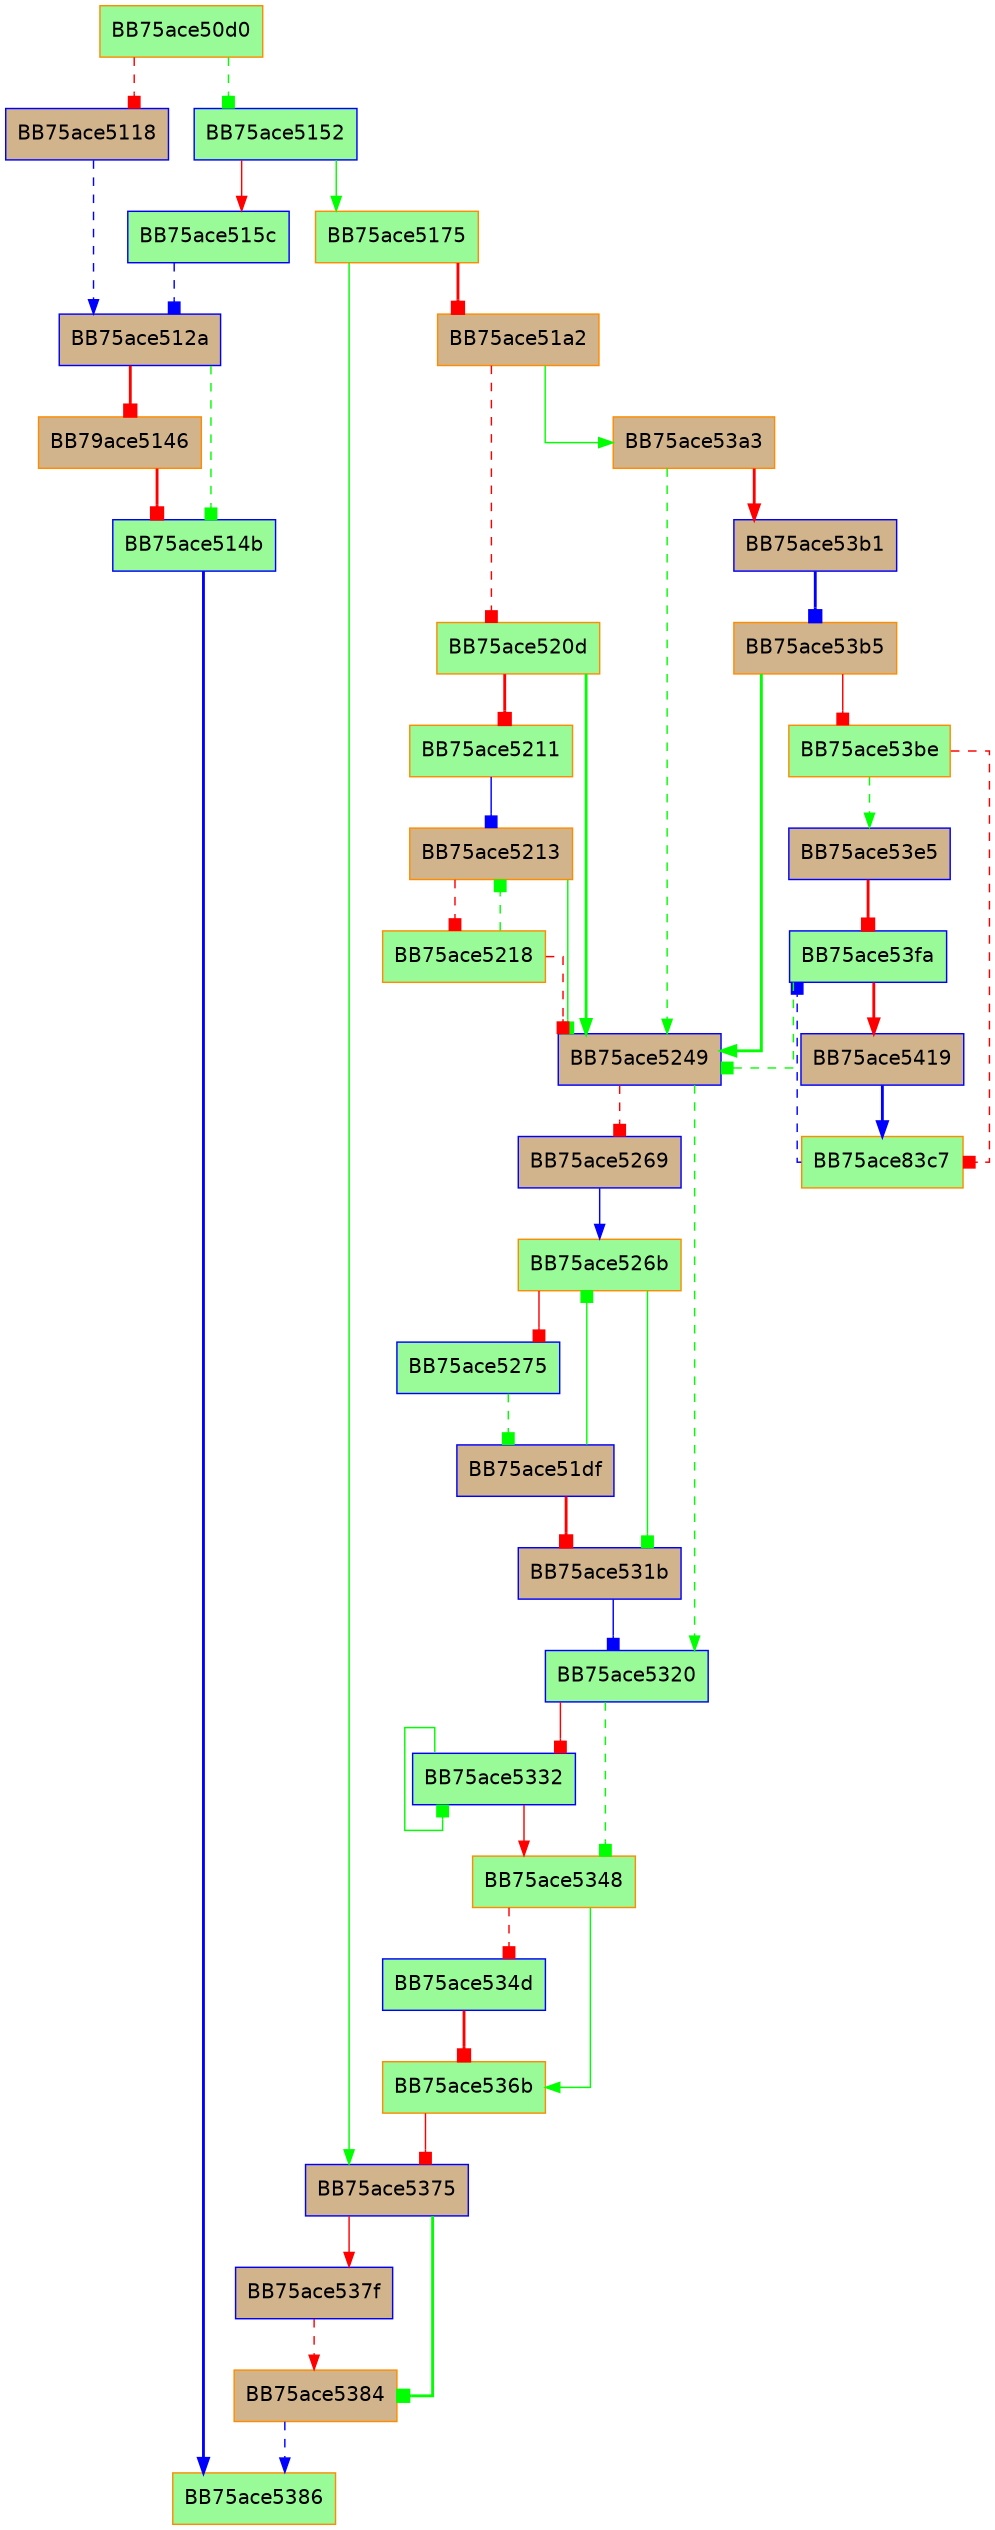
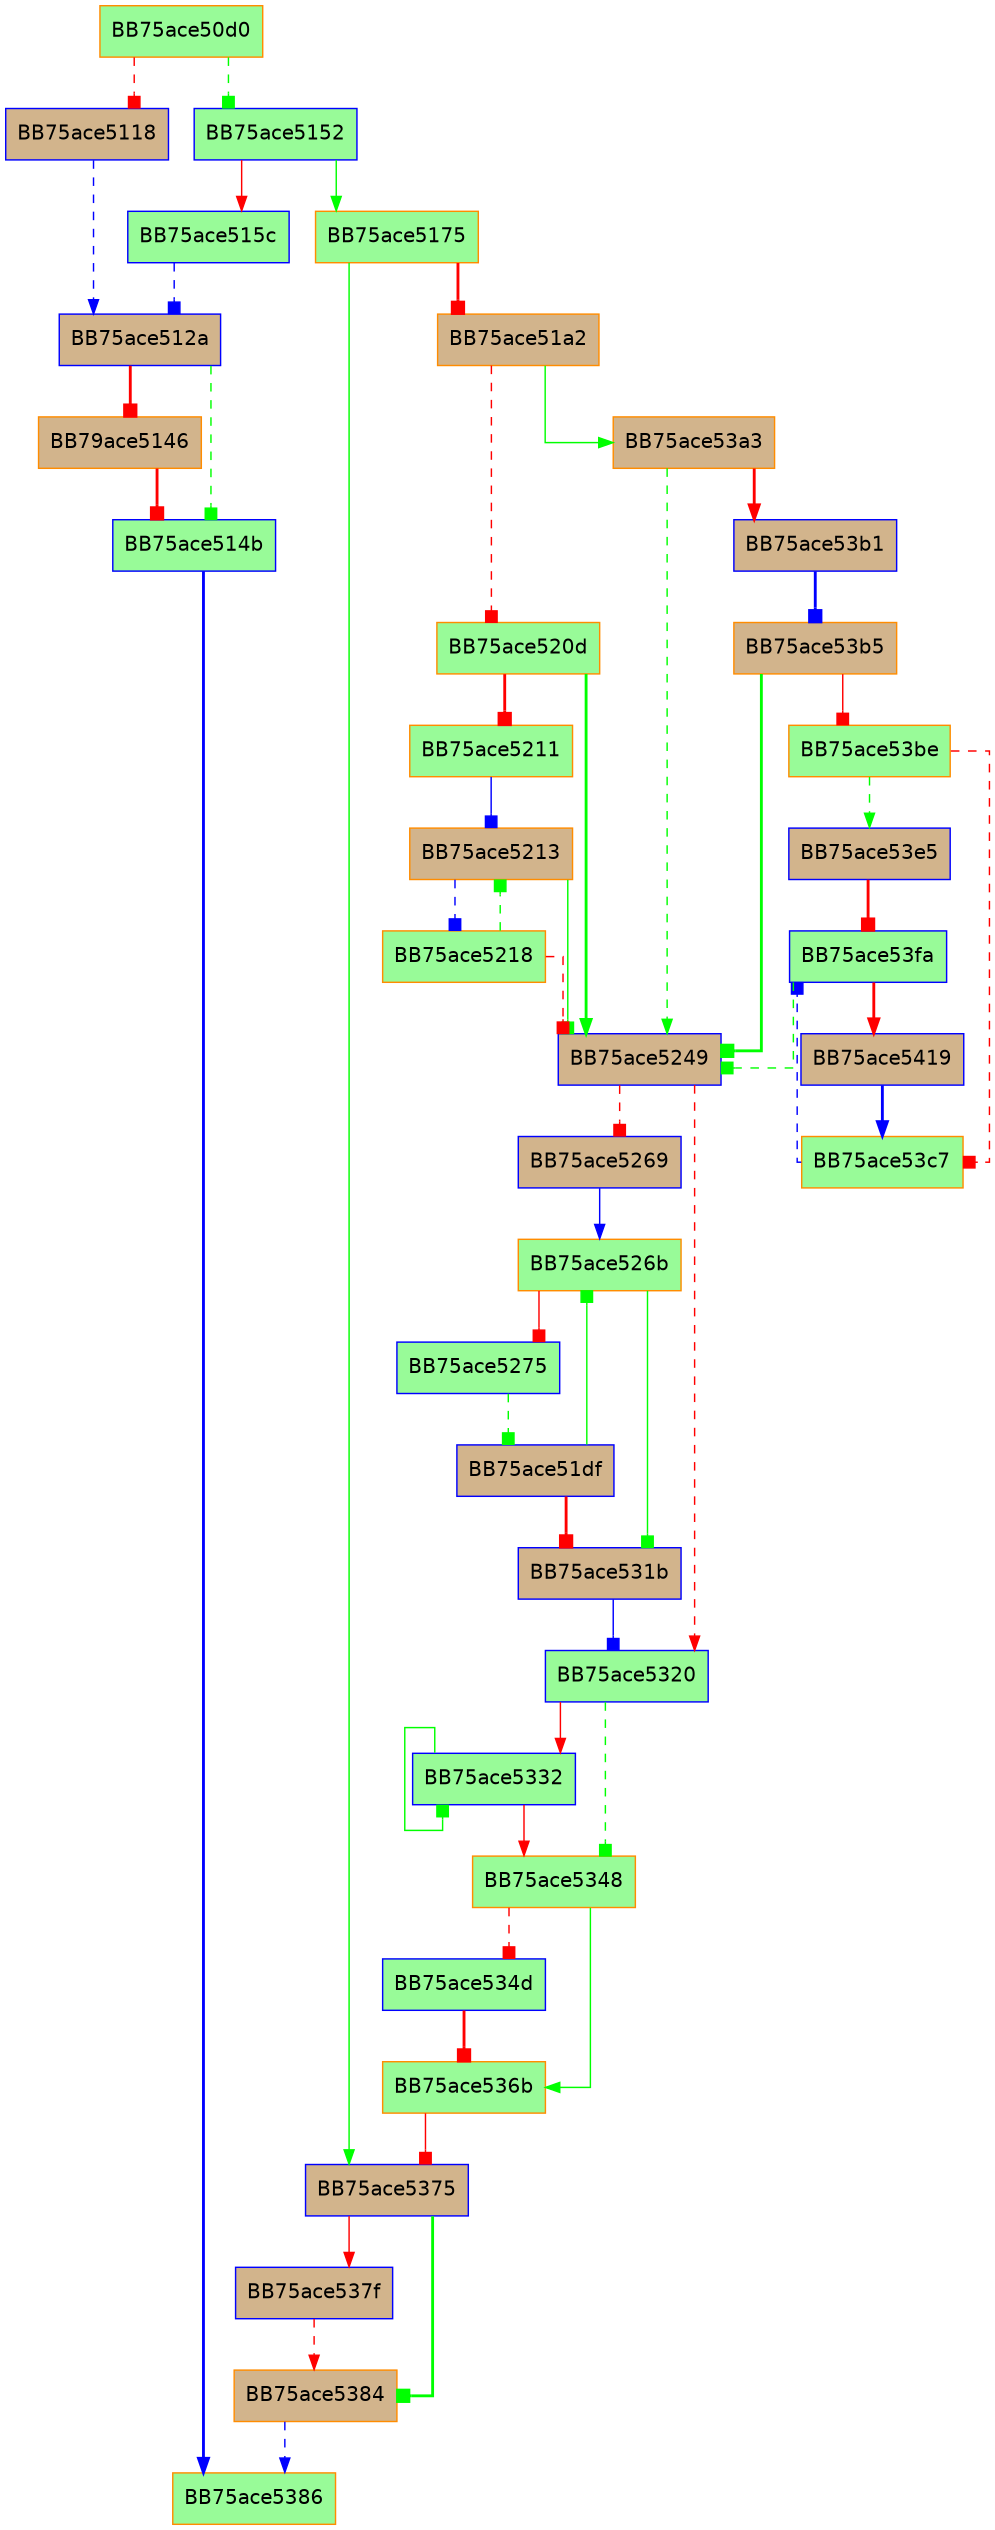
(761, 875) -> (761, 875)
(455, 898) -> (455, 898)
(882, 1162) -> (882, 1162)
(695, 1361) -> (695, 1361)
(560, 1720) -> (560, 1720)
